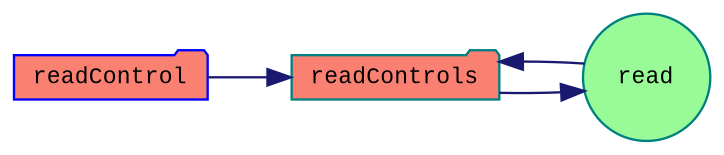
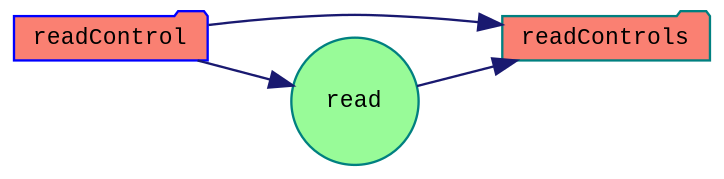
(530, 93) -> (234, 70)
